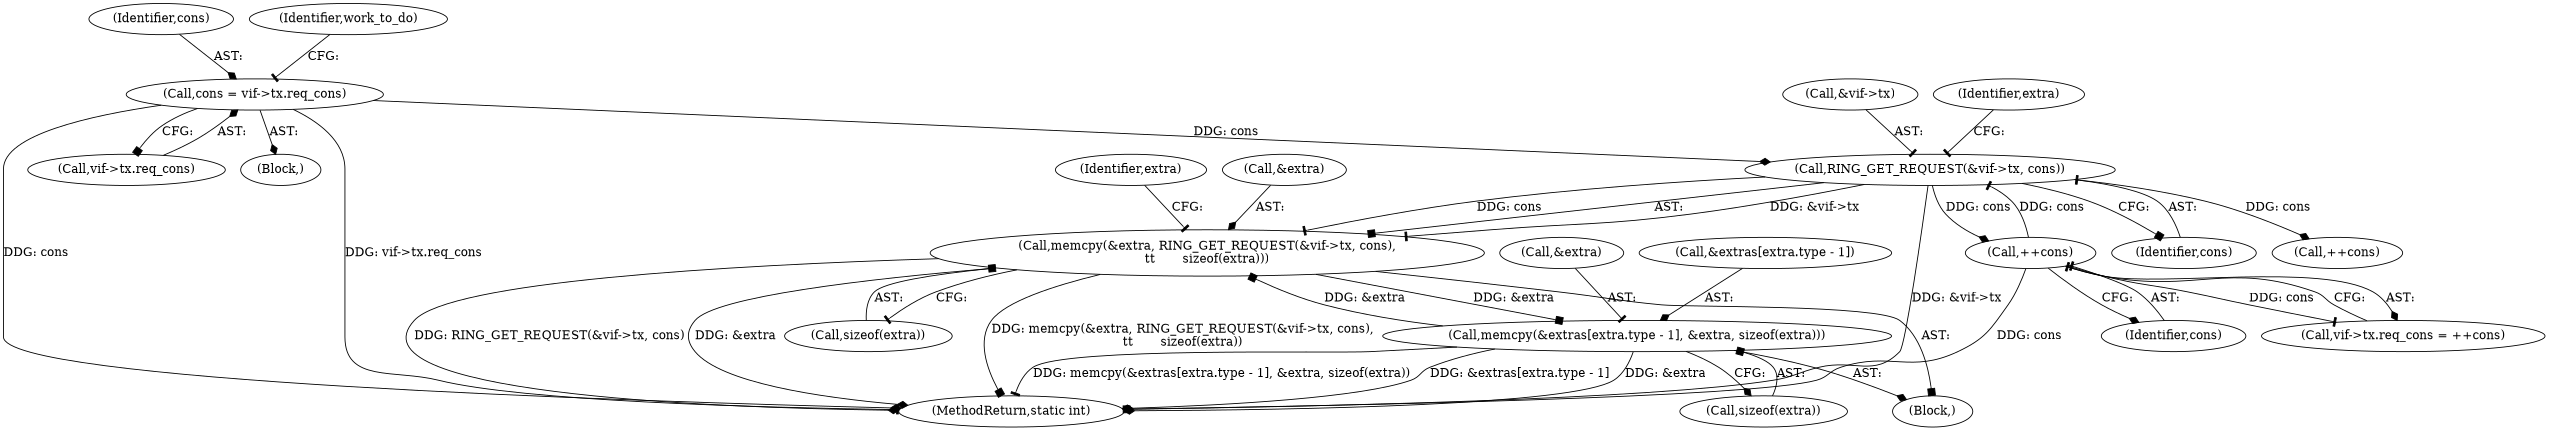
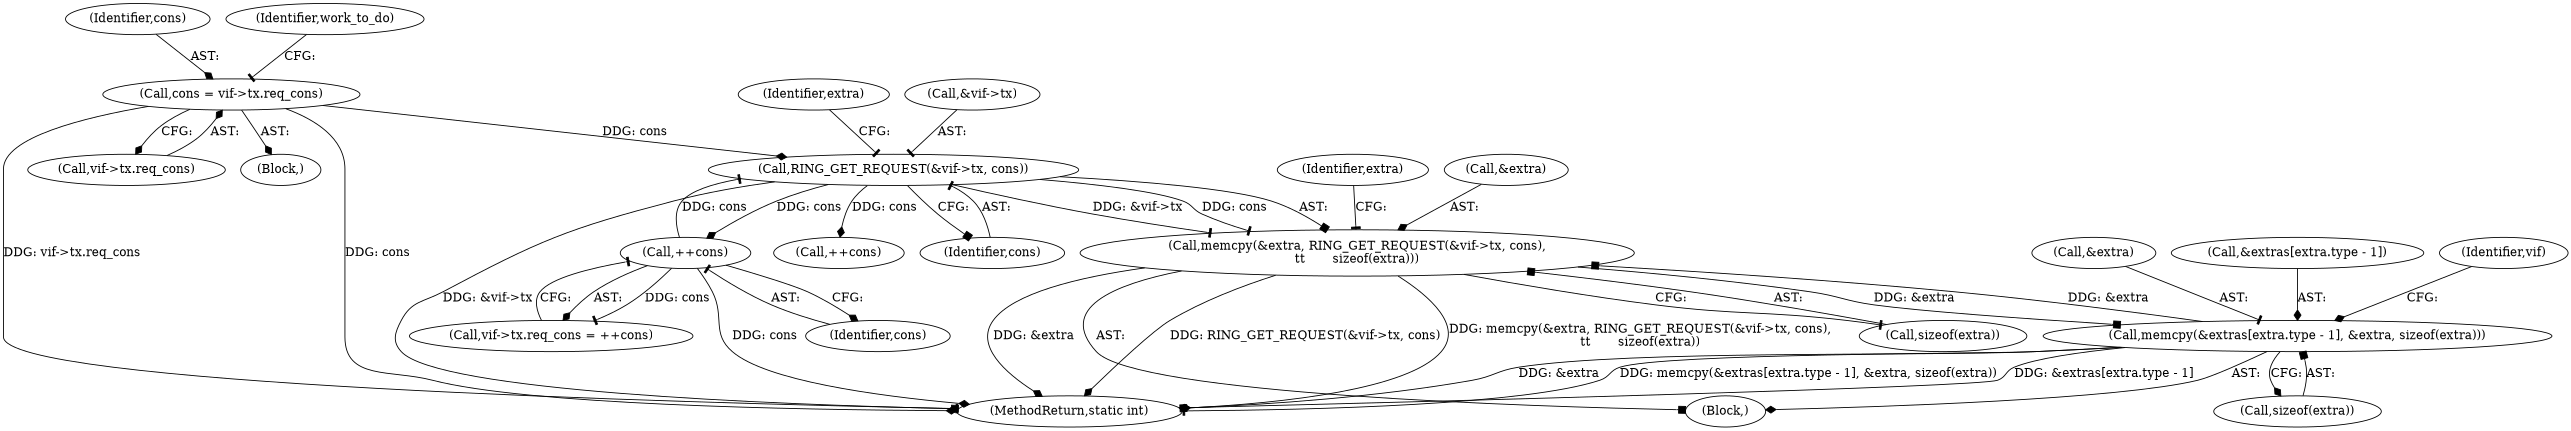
(166, 123) -> (163, 124)
none -> (2504, 253)
